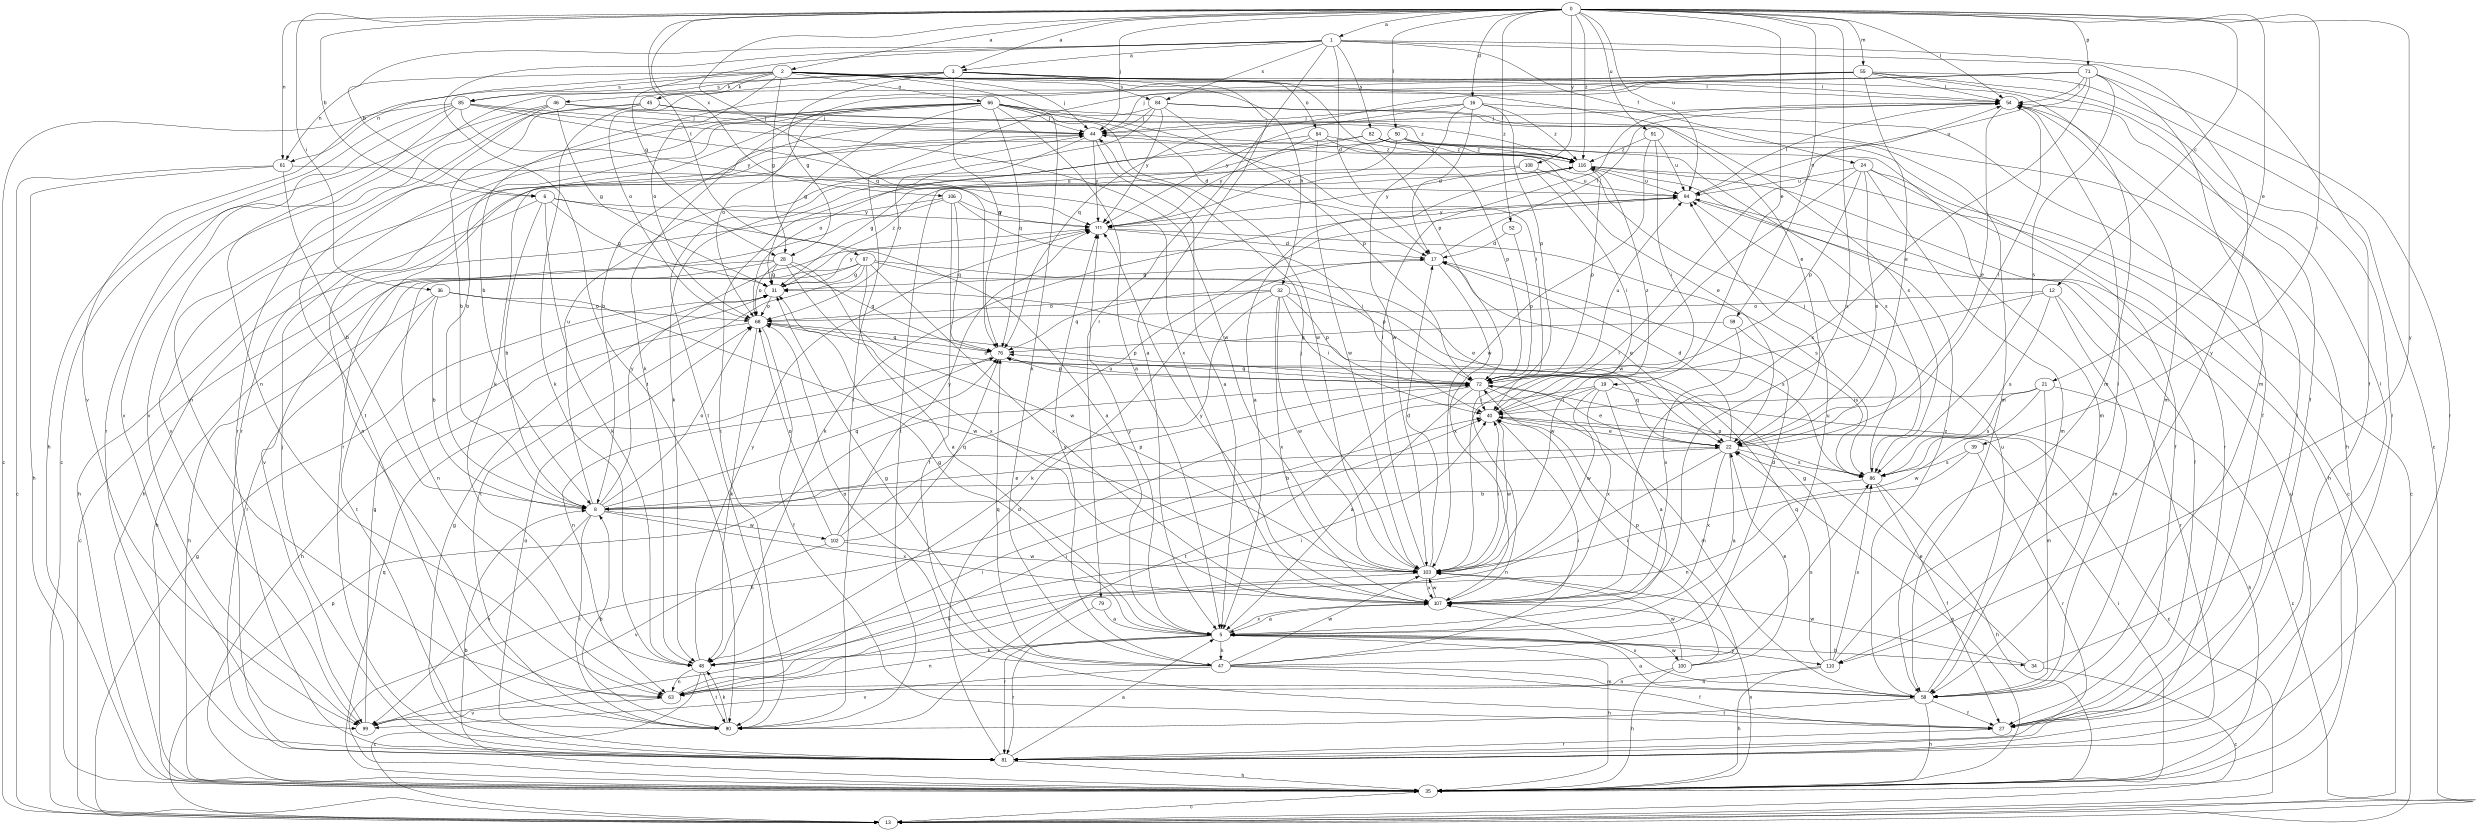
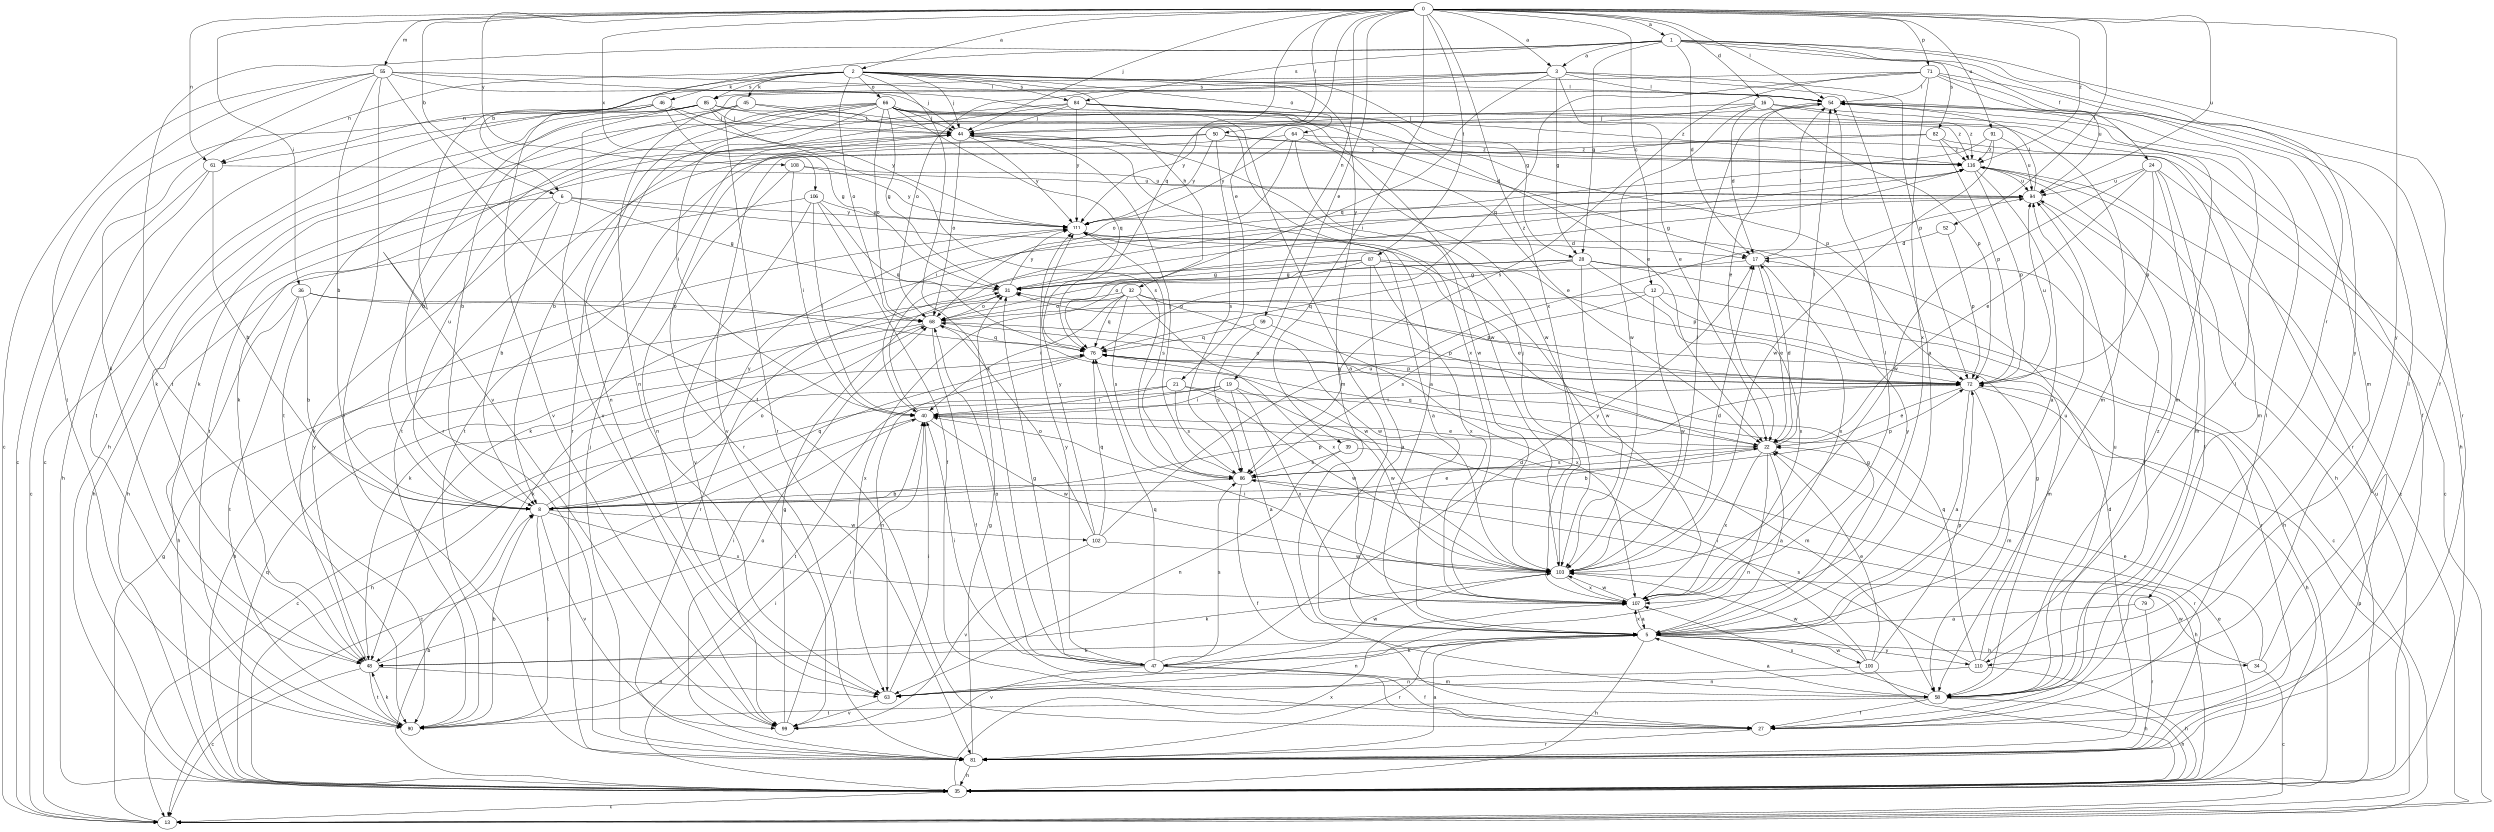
(496, 466) -> (528, 196)
(439, 478) -> (865, 478)
